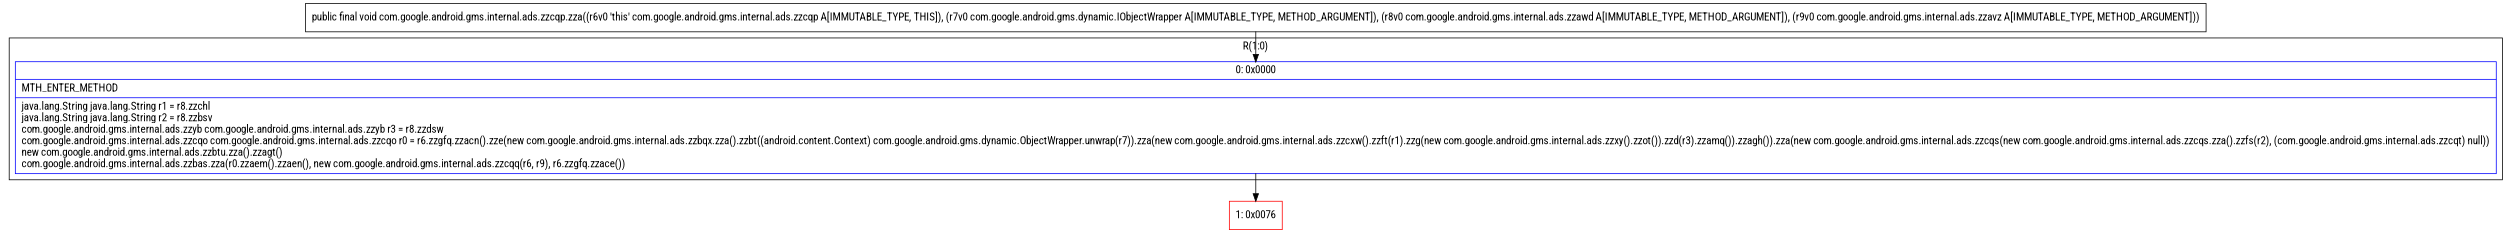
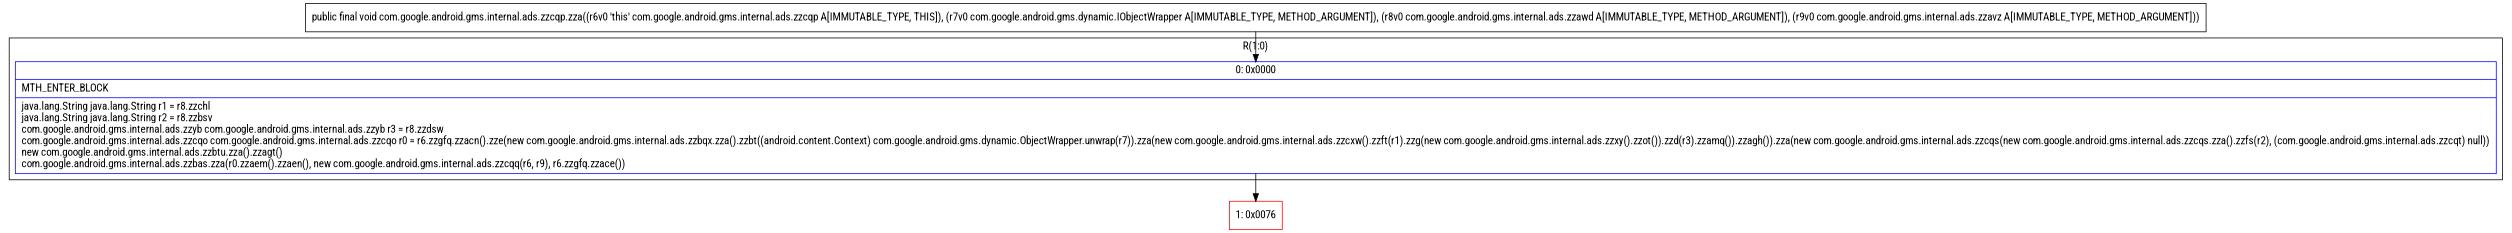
(70, 88) -> (65, 88)
